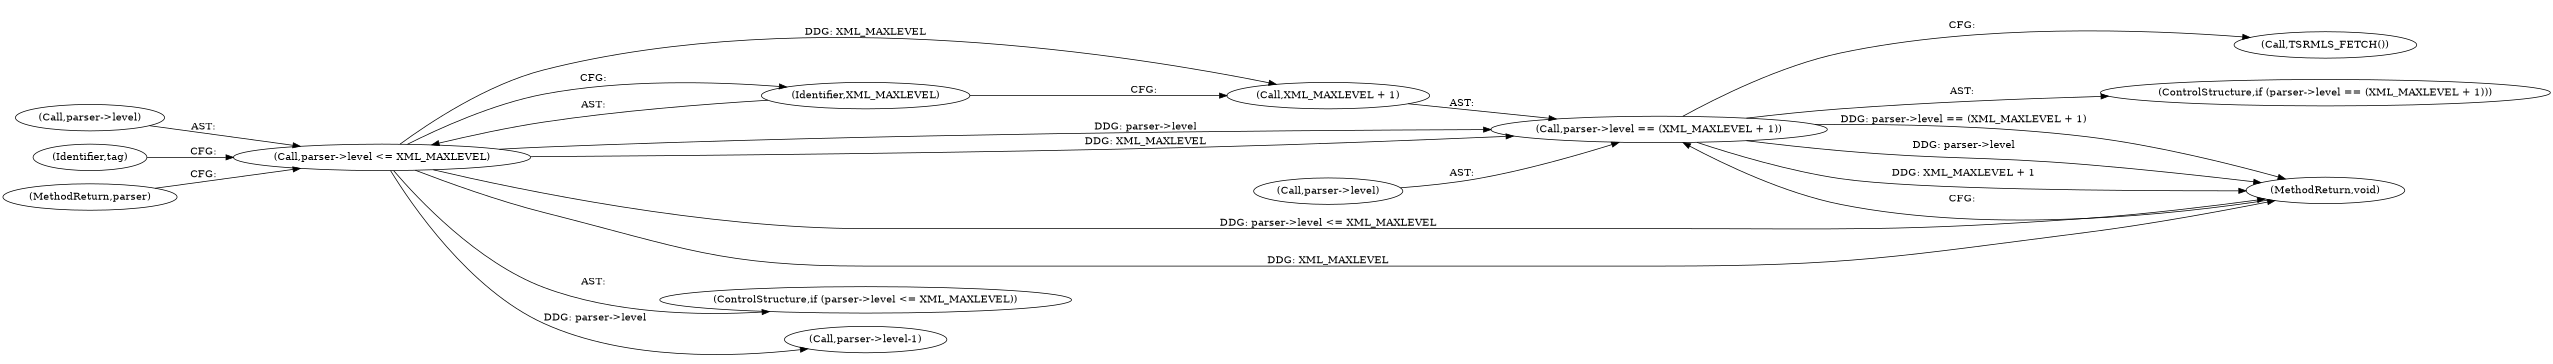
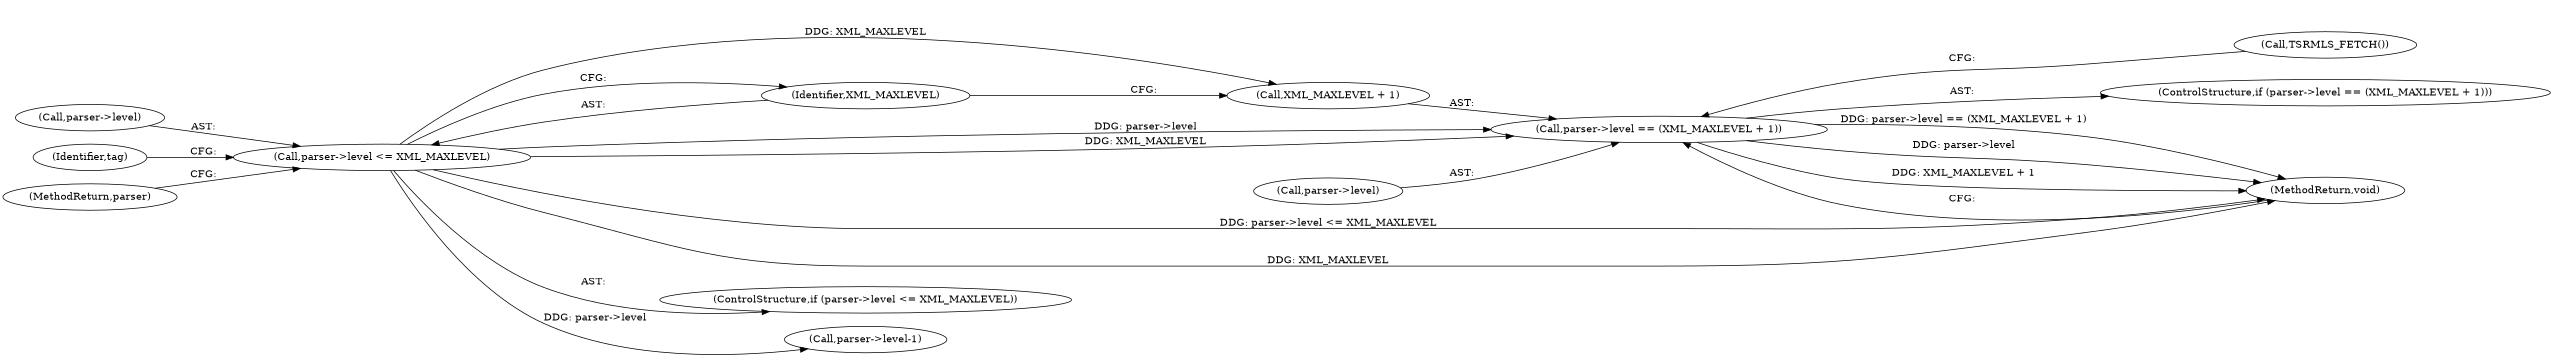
(1956, 37) -> (1975, 70)
